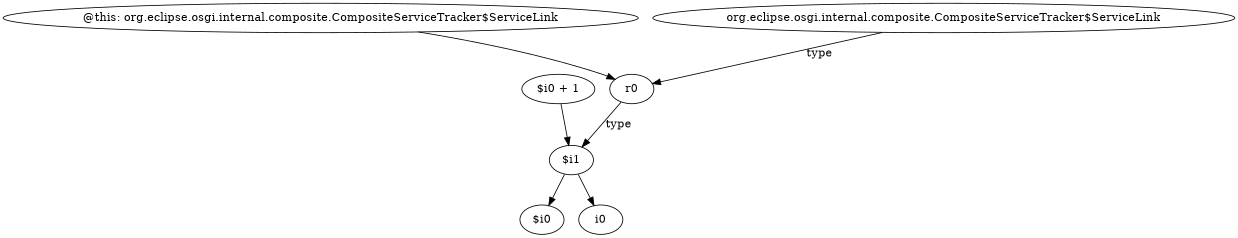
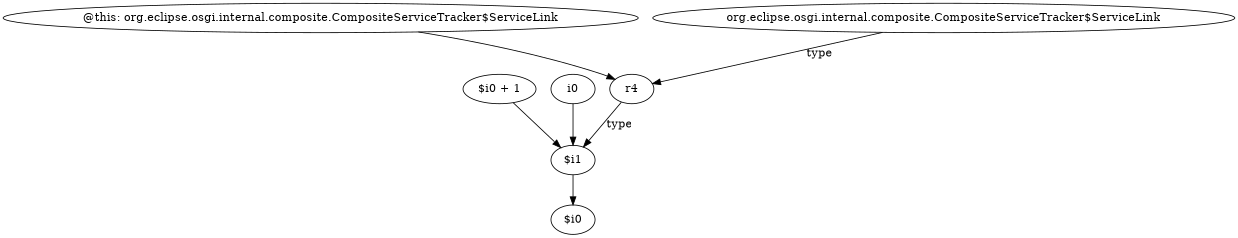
(632, 89) -> (632, 89)
(584, 186) -> (573, 120)
